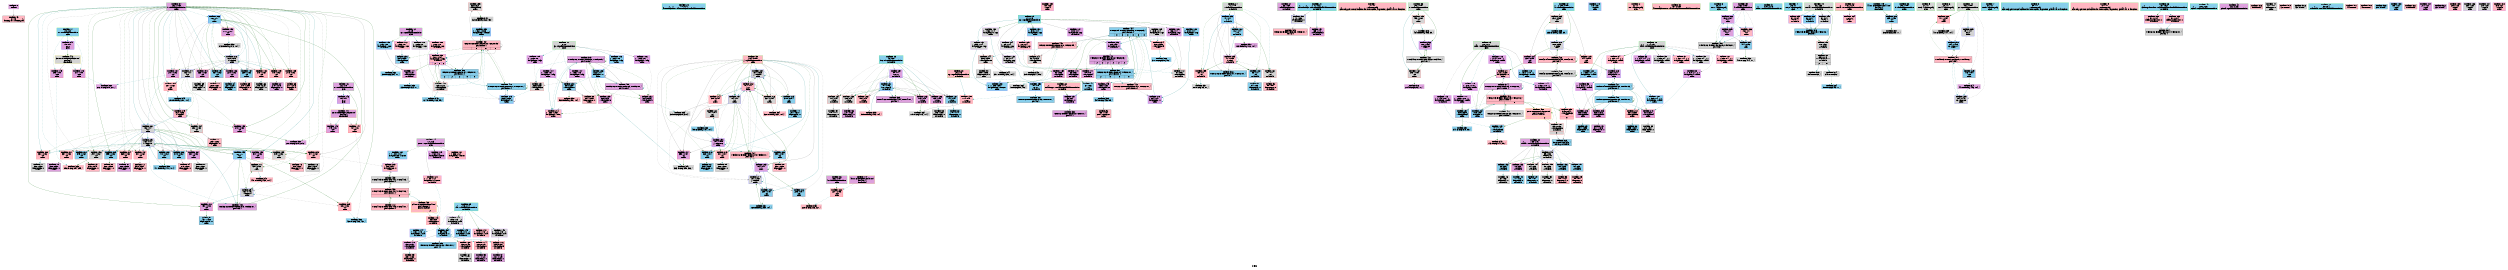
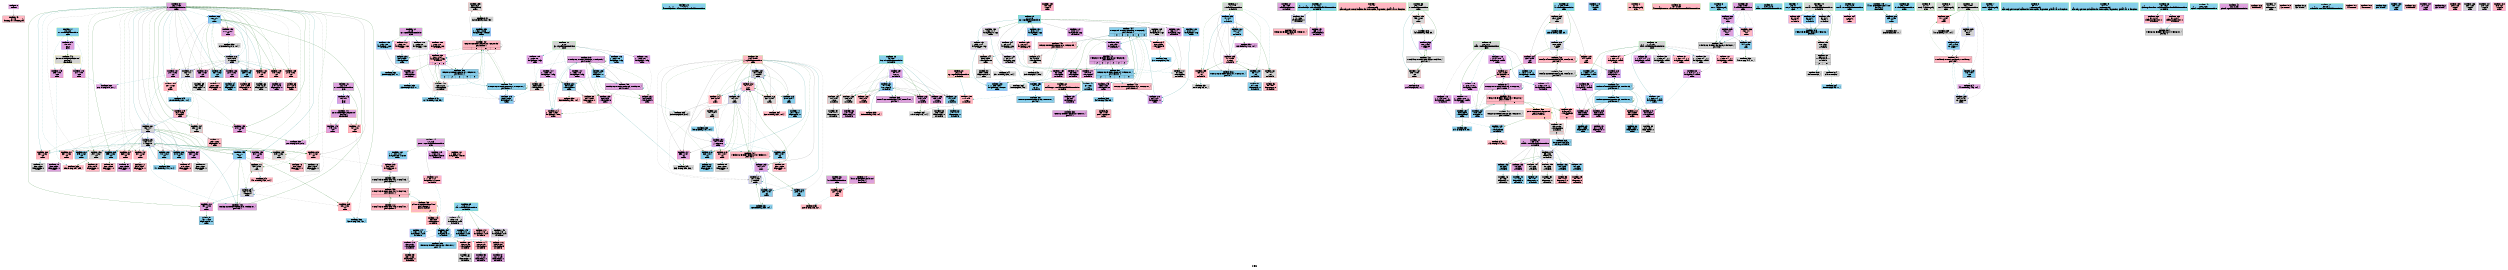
(1850, 7) -> (1850, 7)
(2105, 7) -> (2105, 7)
